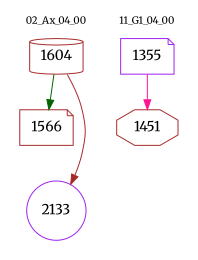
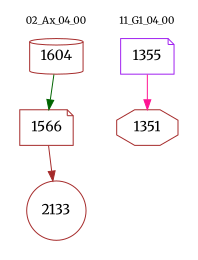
(85, 124) -> (50, 158)
(147, 128) -> (147, 128)
(56, 211) -> (56, 211)
